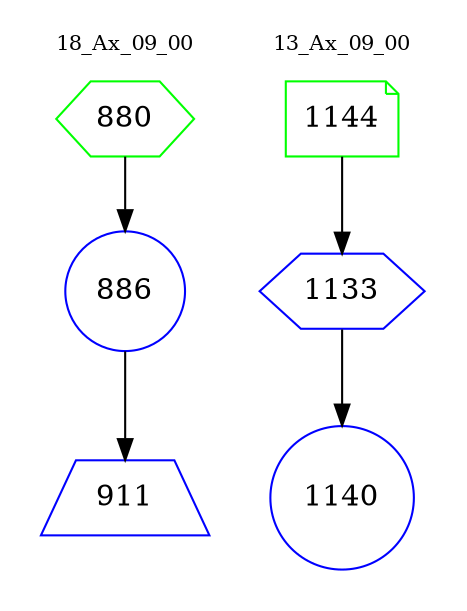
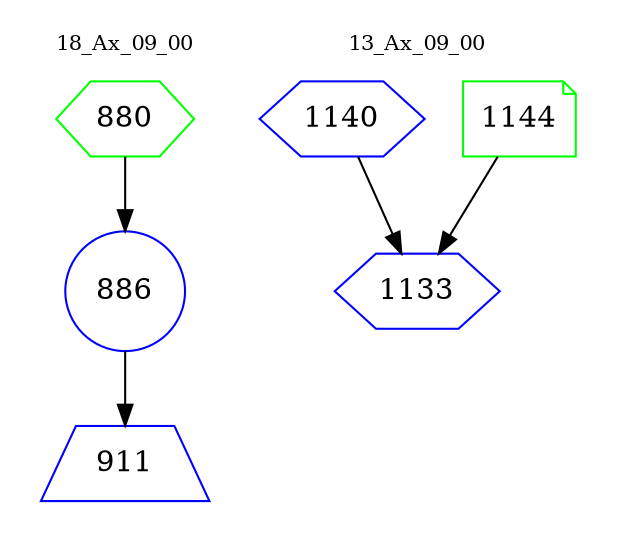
(342, 367) -> (375, 195)
(342, 498) -> (342, 119)
